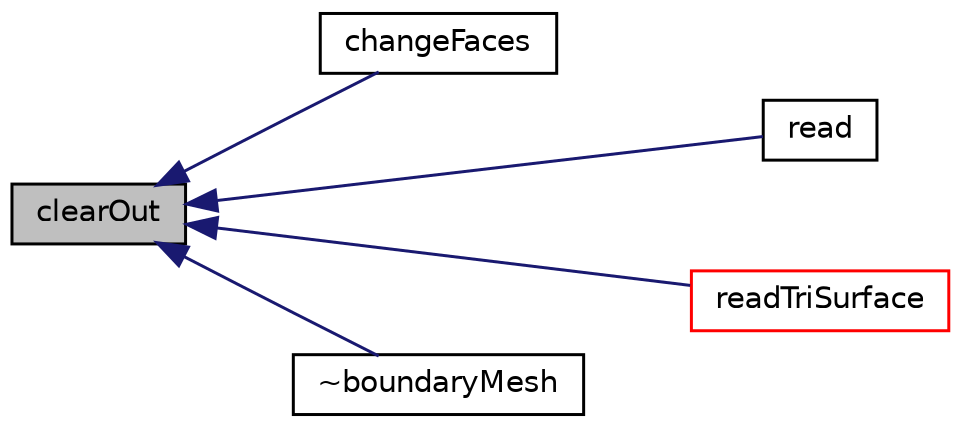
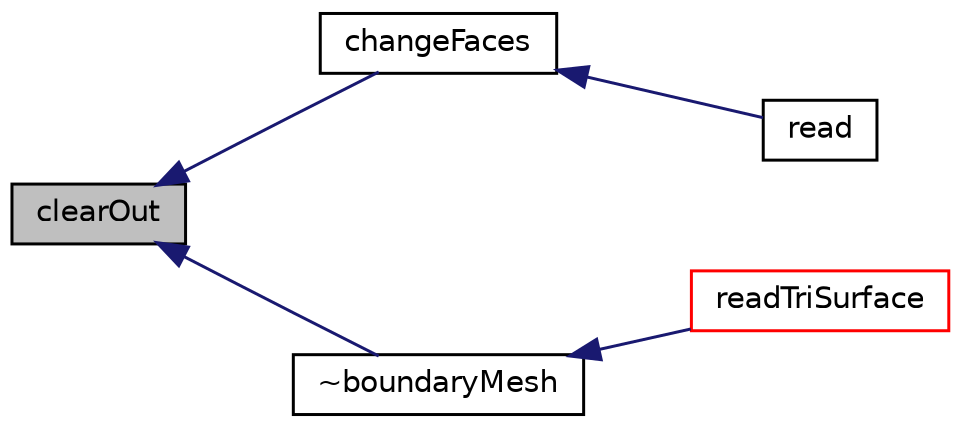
(490, 169) -> (675, 97)
(454, 257) -> (645, 339)
